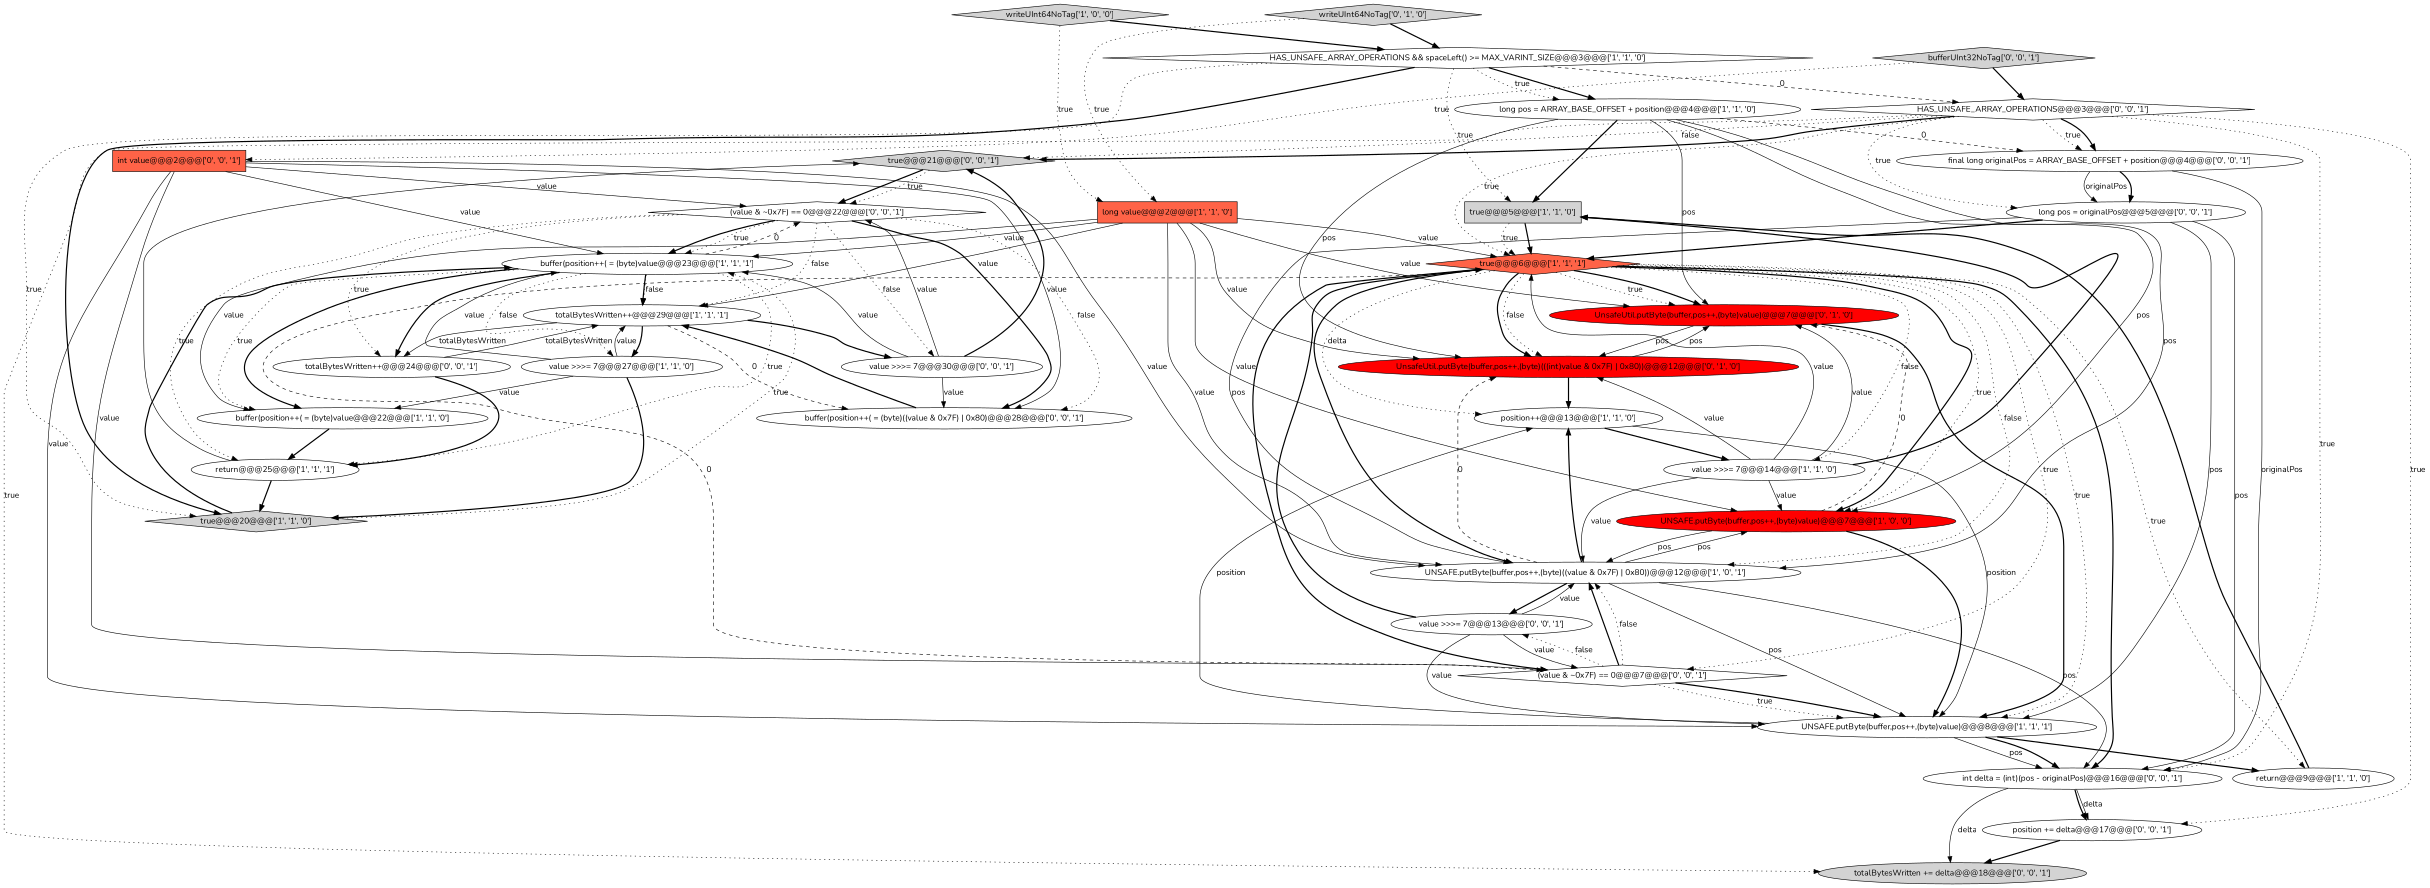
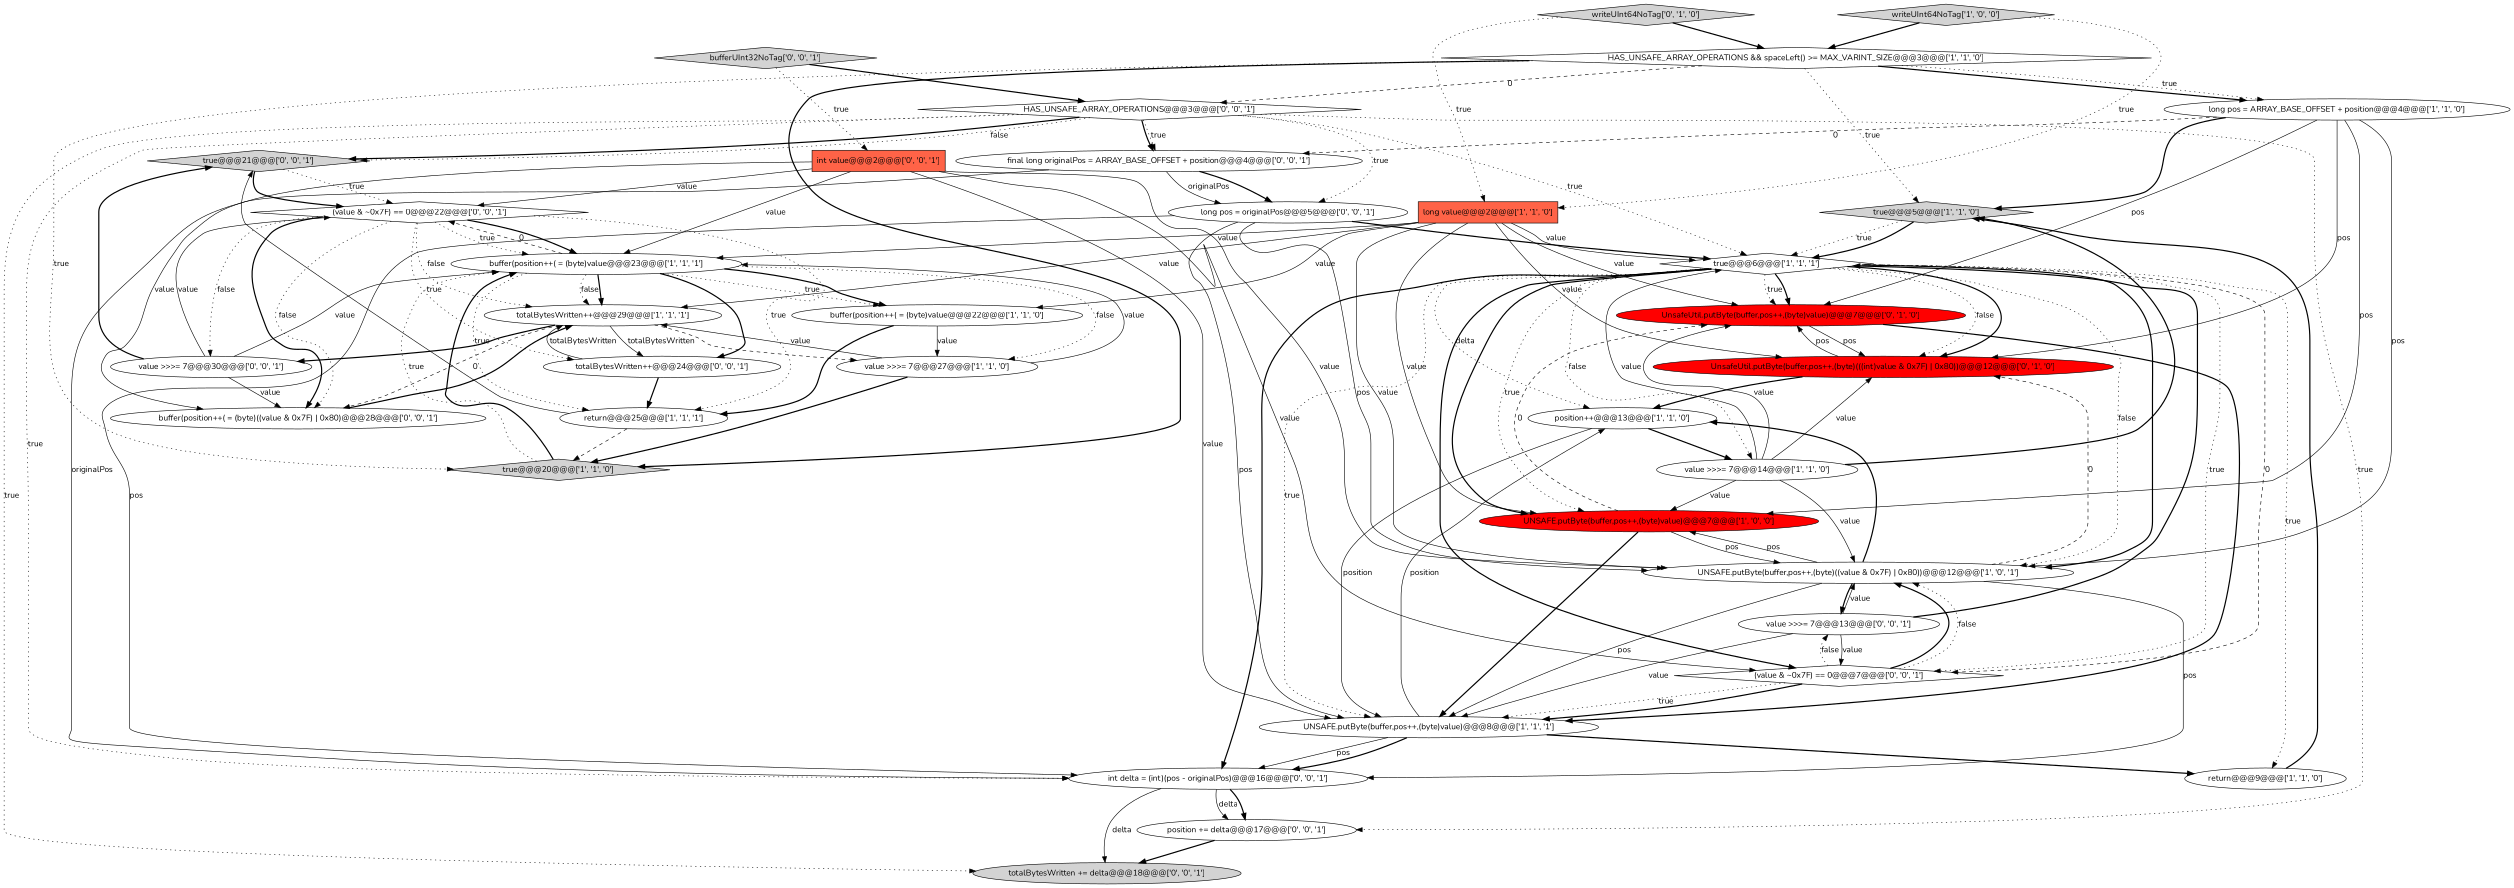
(1523, 212) -> (1926, 212)
(1533, 264) -> (1767, 264)
(641, 339) -> (751, 351)
(487, 392) -> (937, 338)
(267, 493) -> (603, 443)
